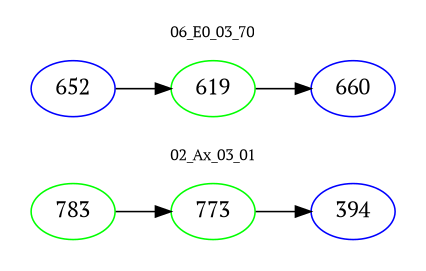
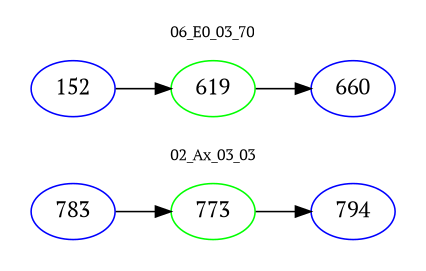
(73, 89) -> (73, 89)
(213, 156) -> (213, 156)
(73, 212) -> (73, 212)
(353, 212) -> (353, 212)
